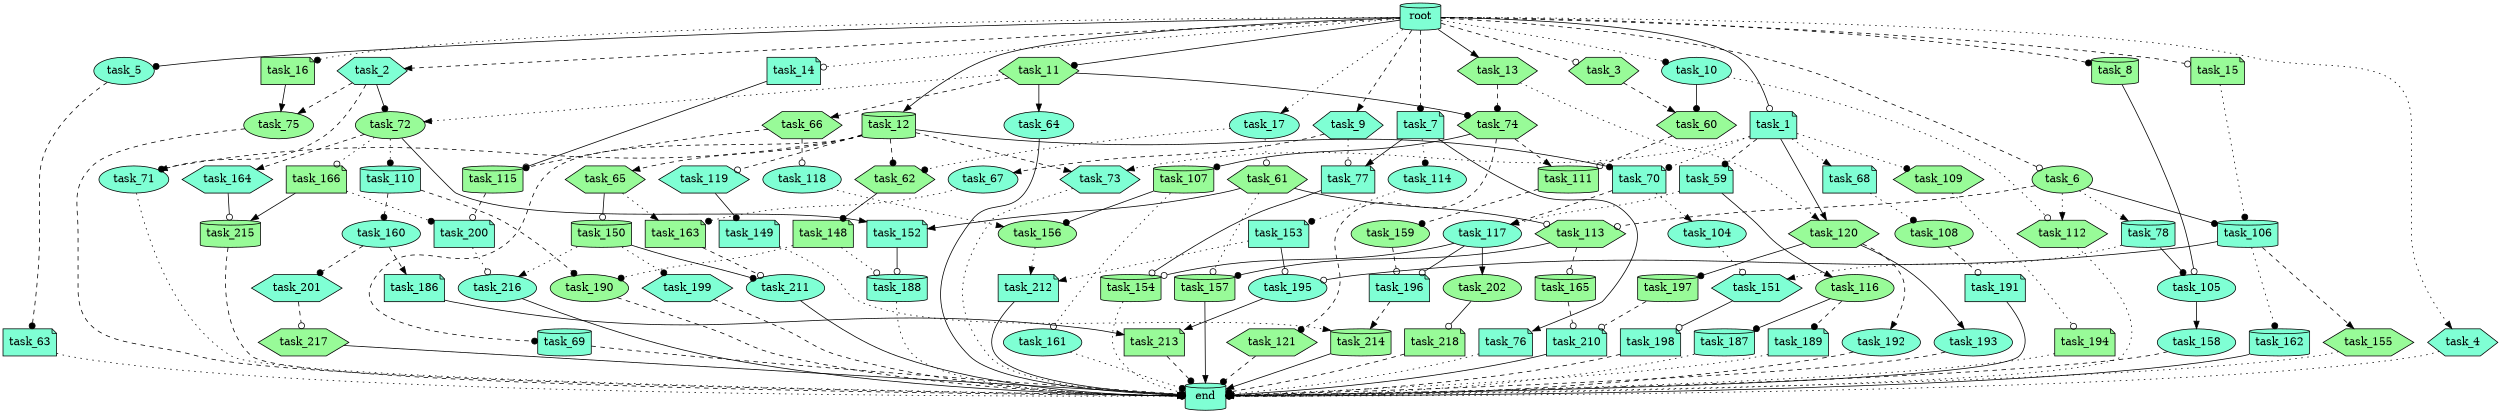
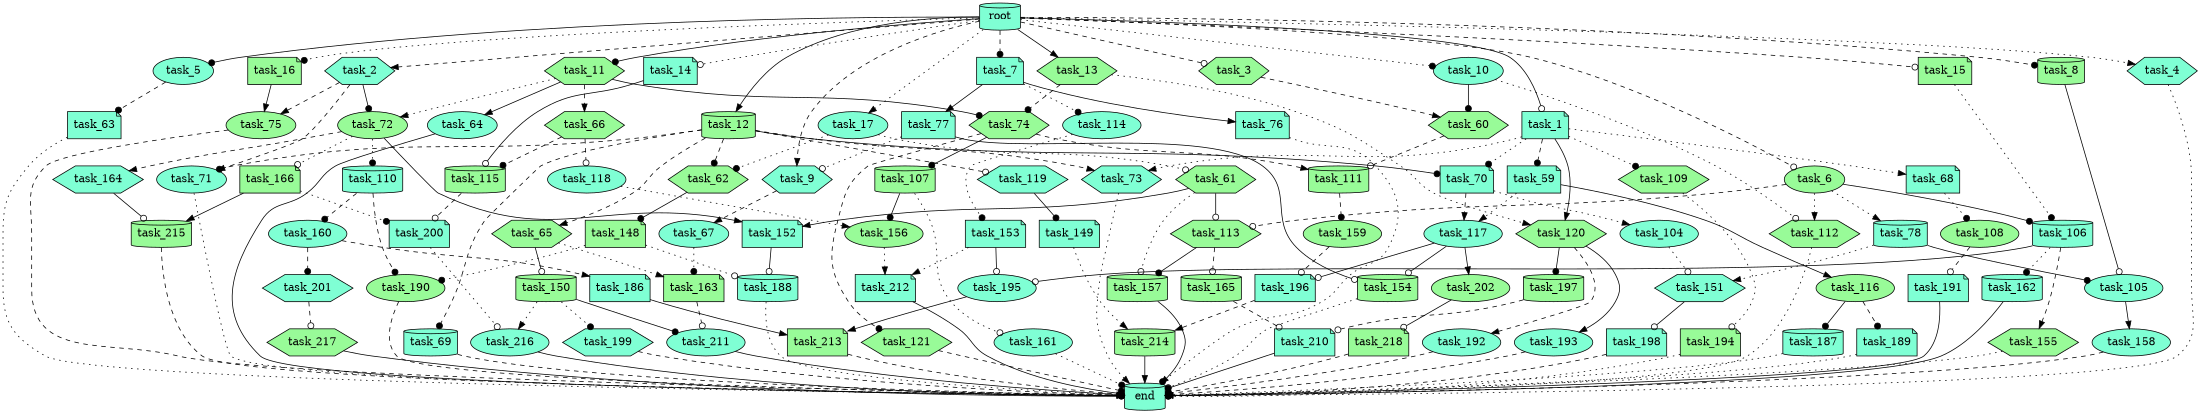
(1348, 146) -> (858, 154)
